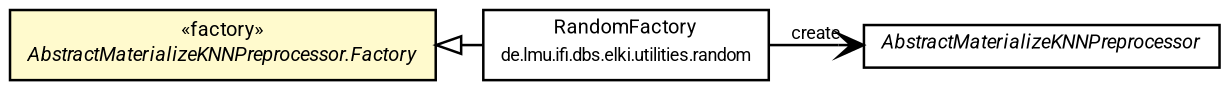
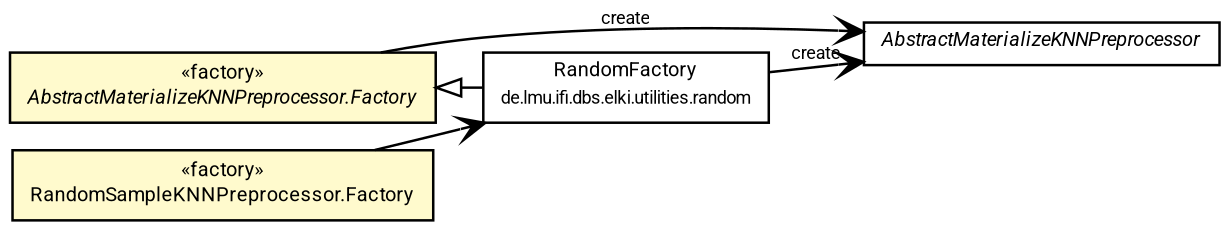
none -> (609, 30)
none -> (223, 185)
